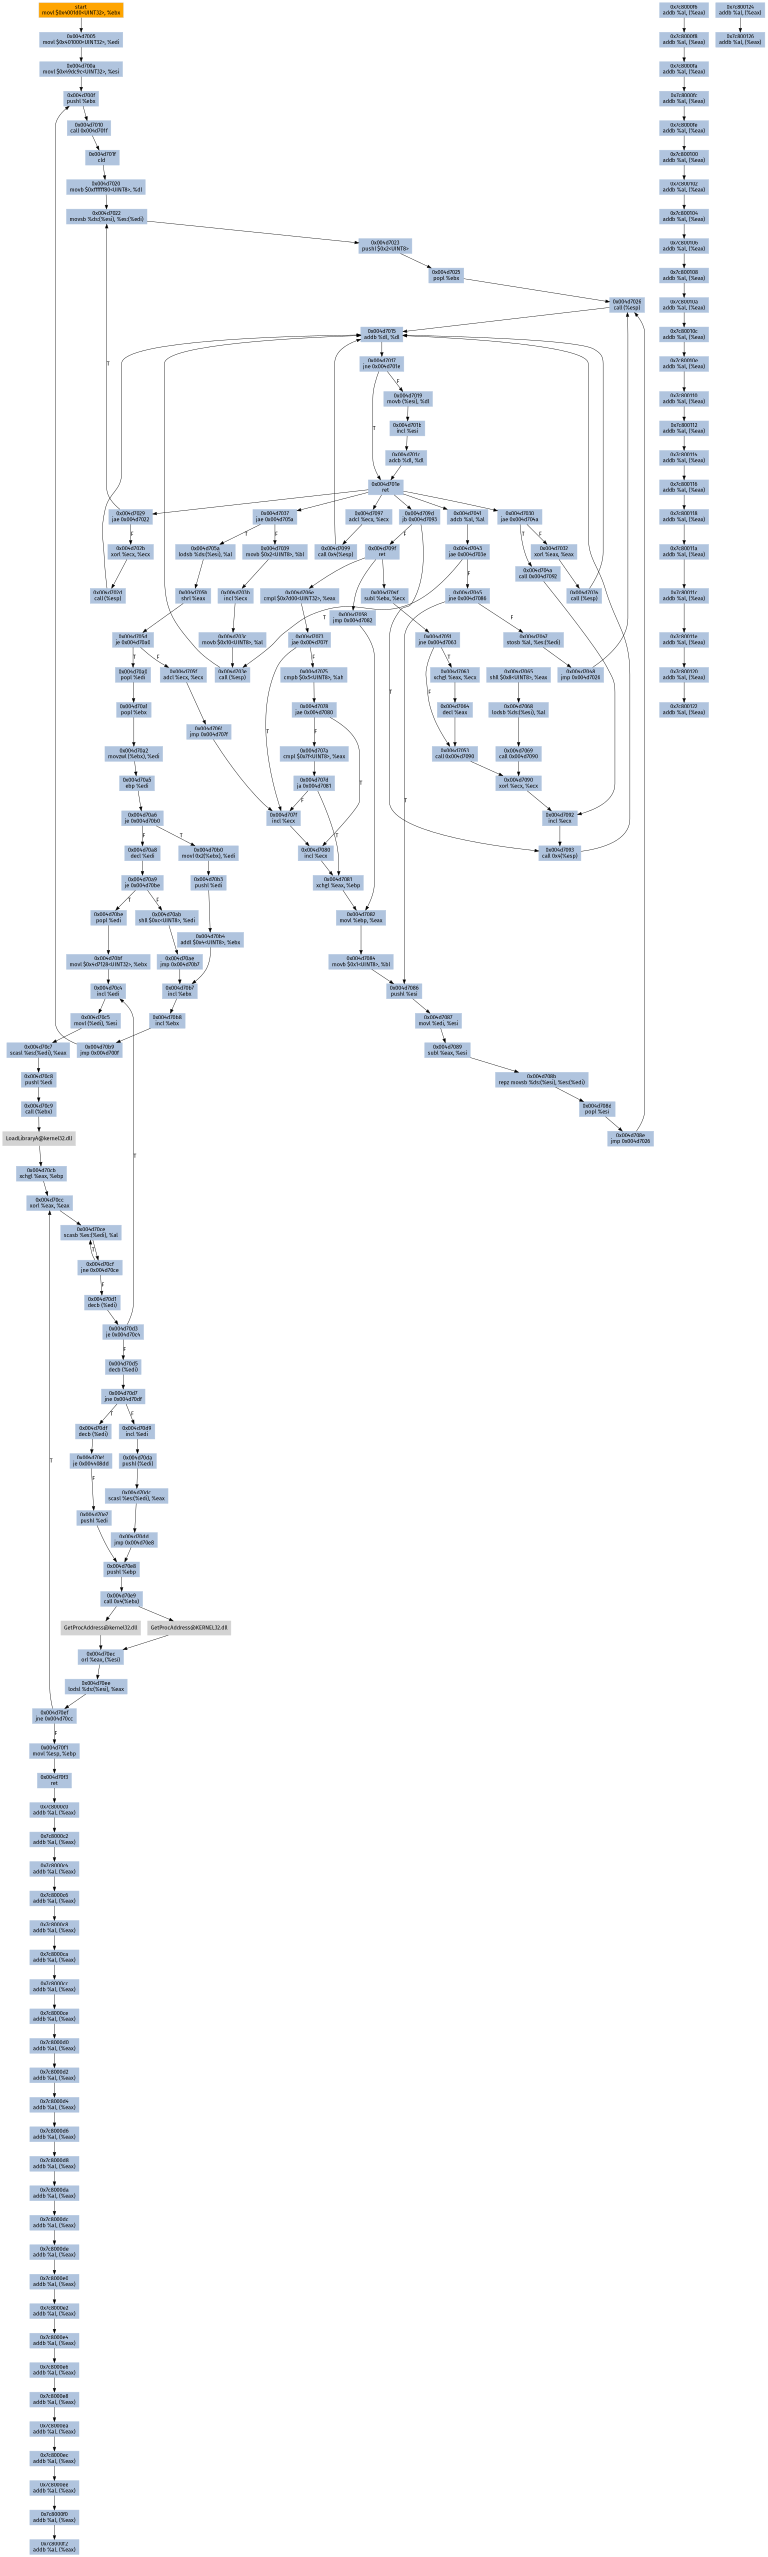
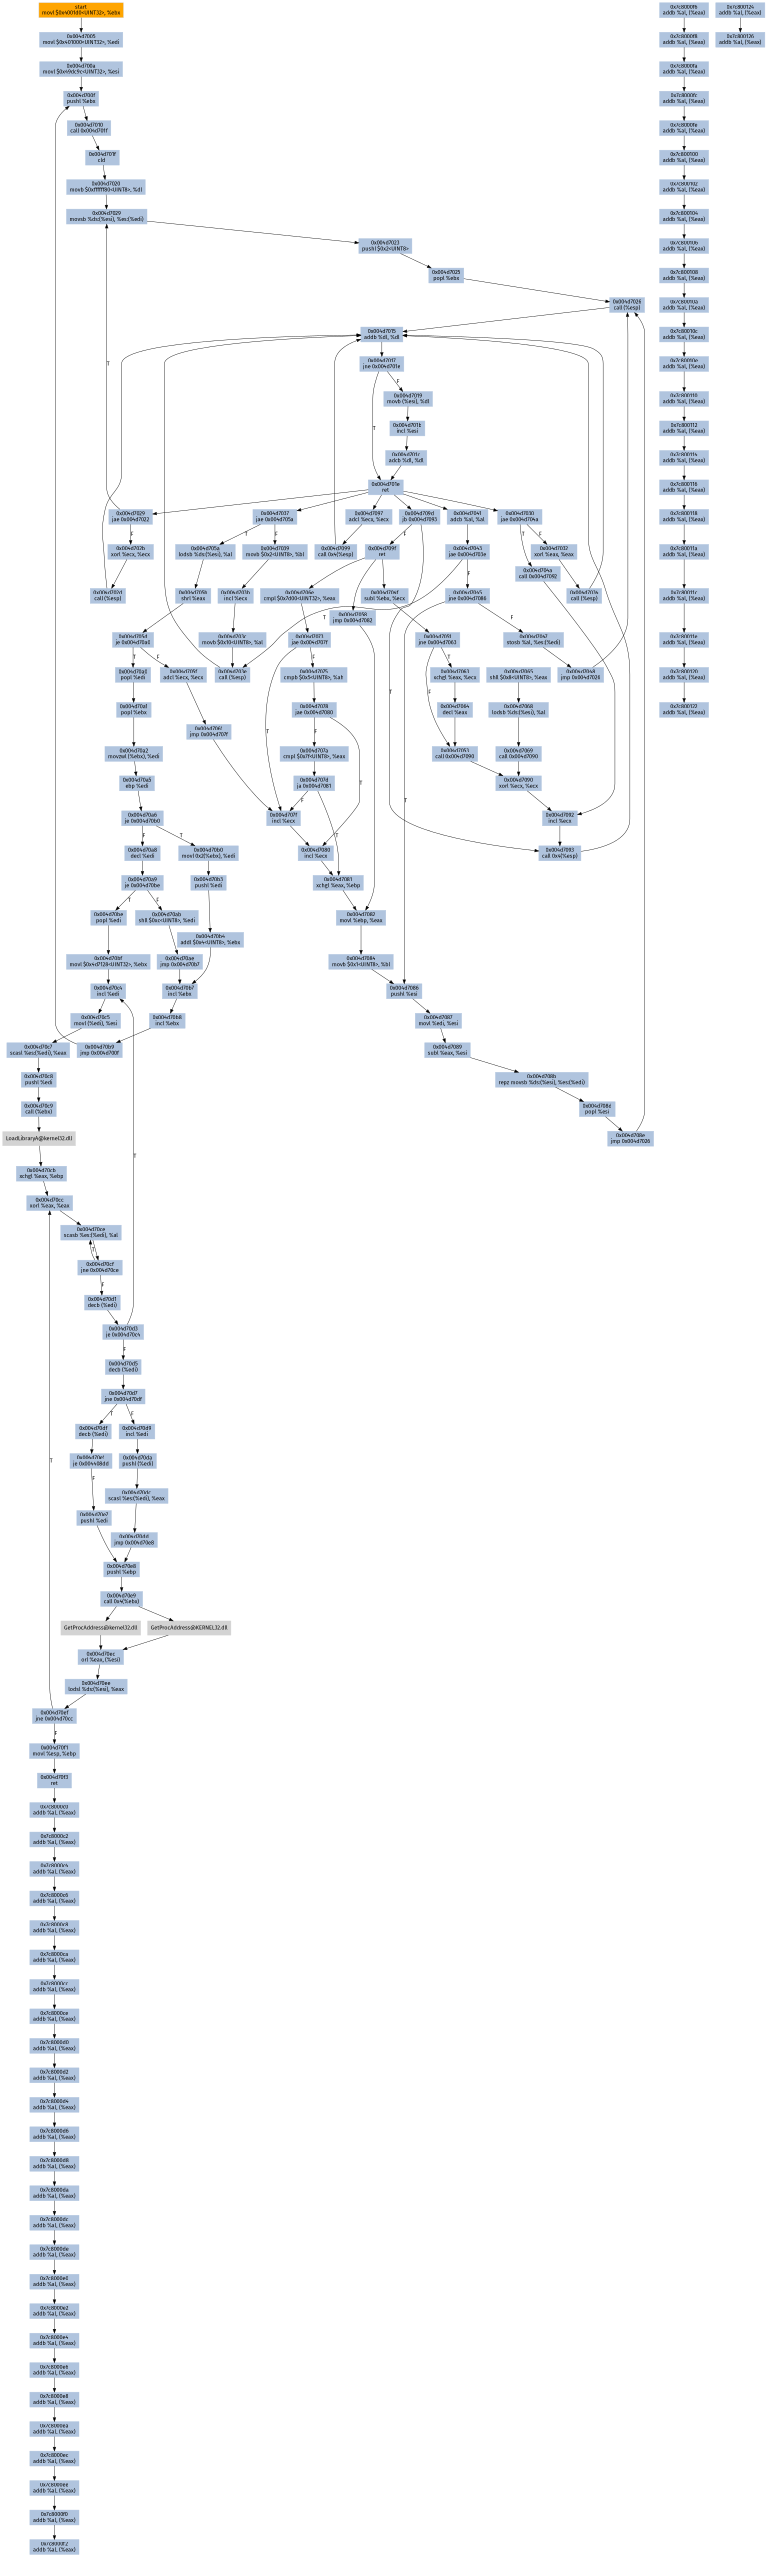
(107, 217) -> (107, 217)
